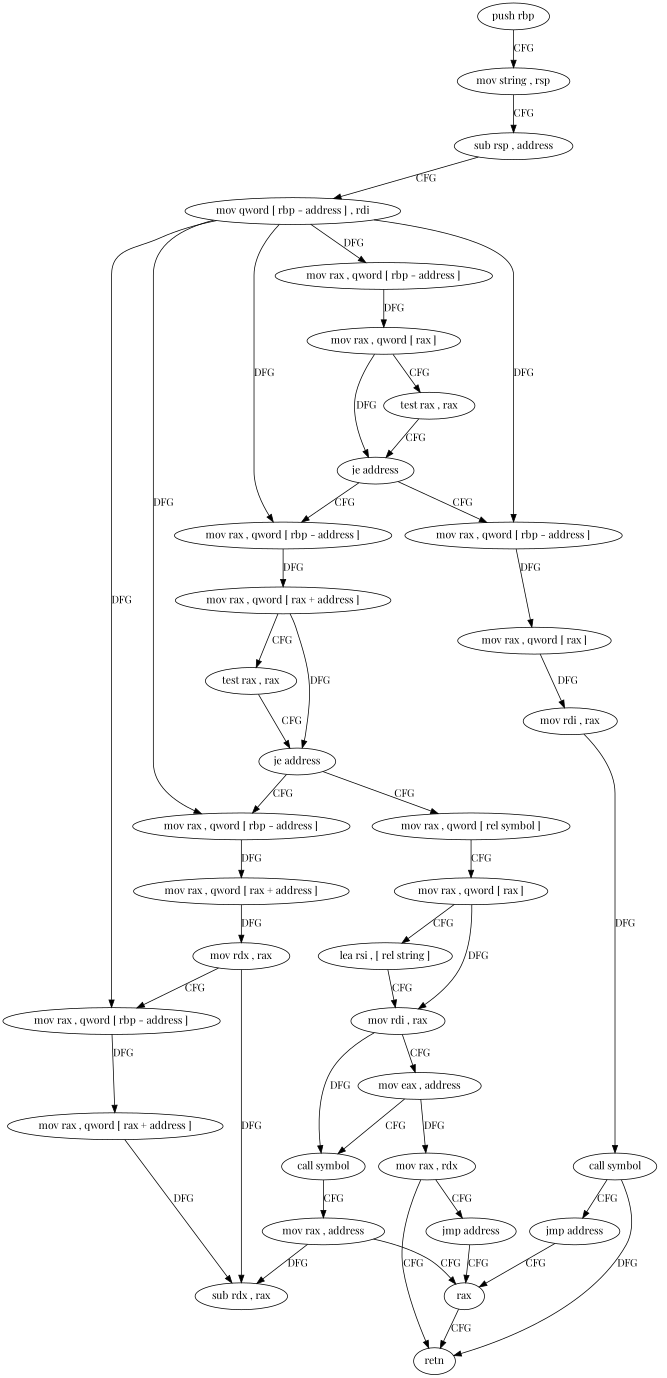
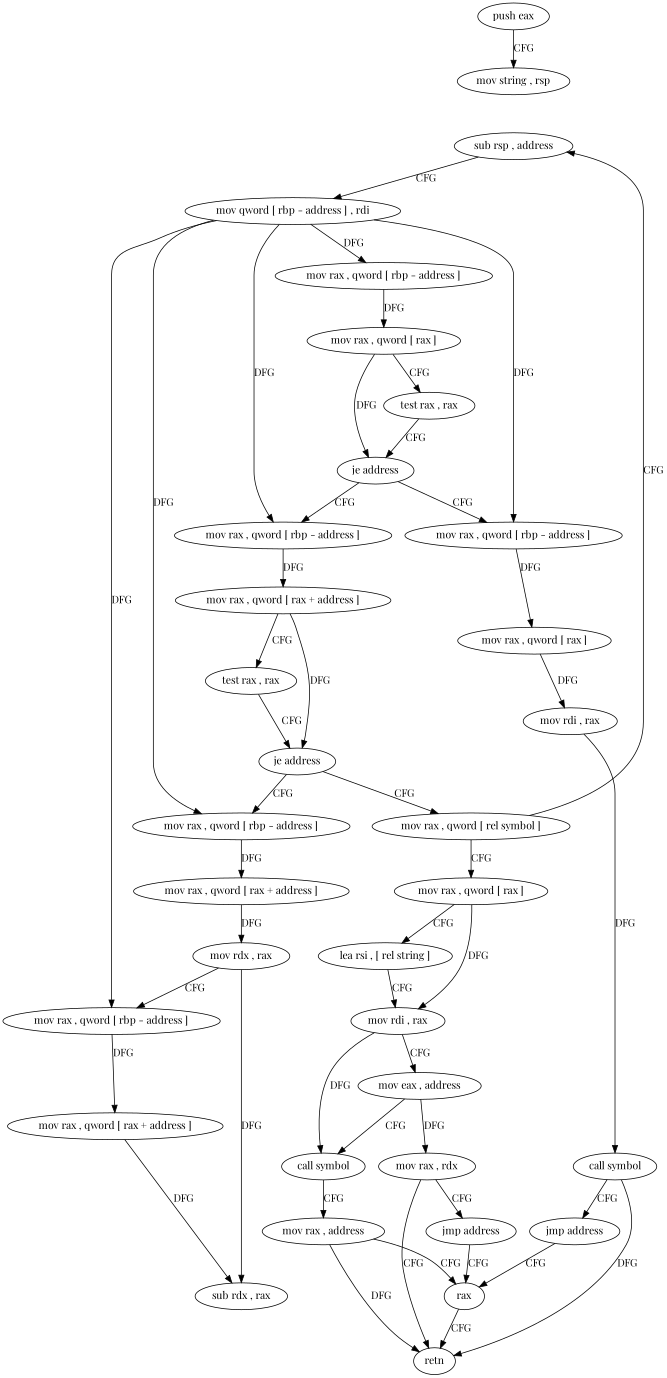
(514, 16) -> (514, 16)
(514, 110) -> (643, 497)
(285, 1262) -> (365, 1301)
